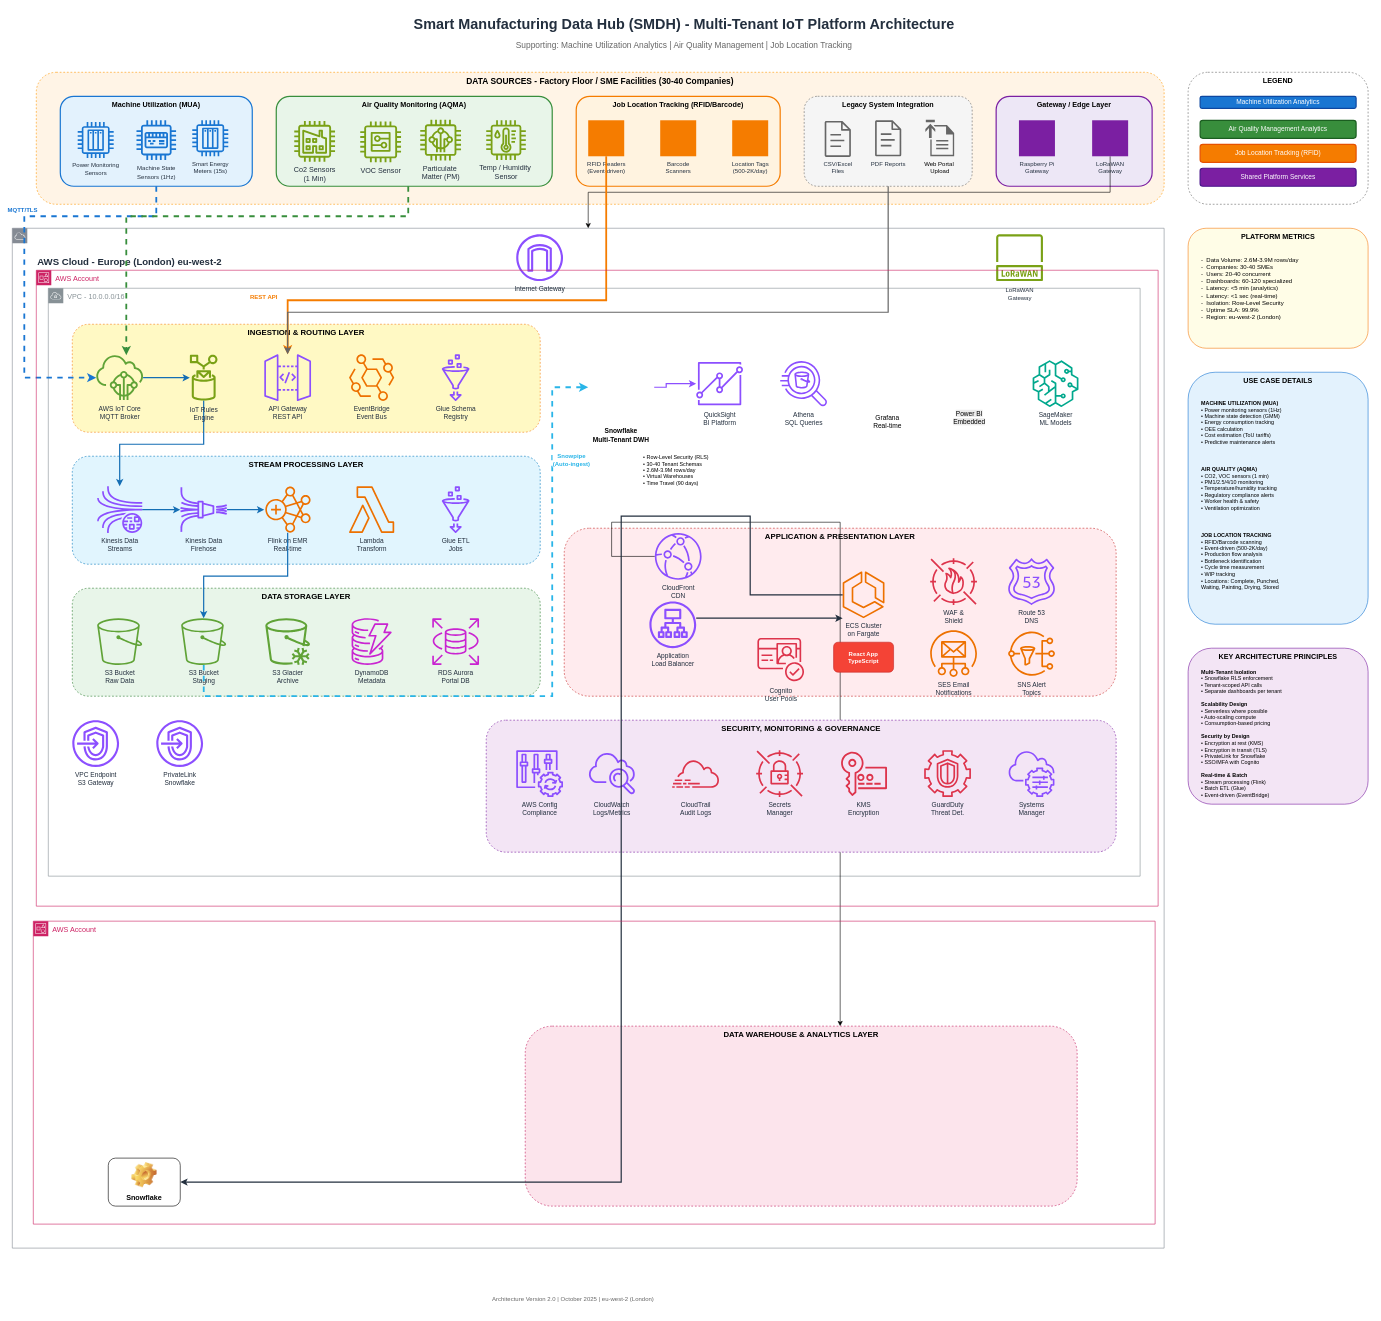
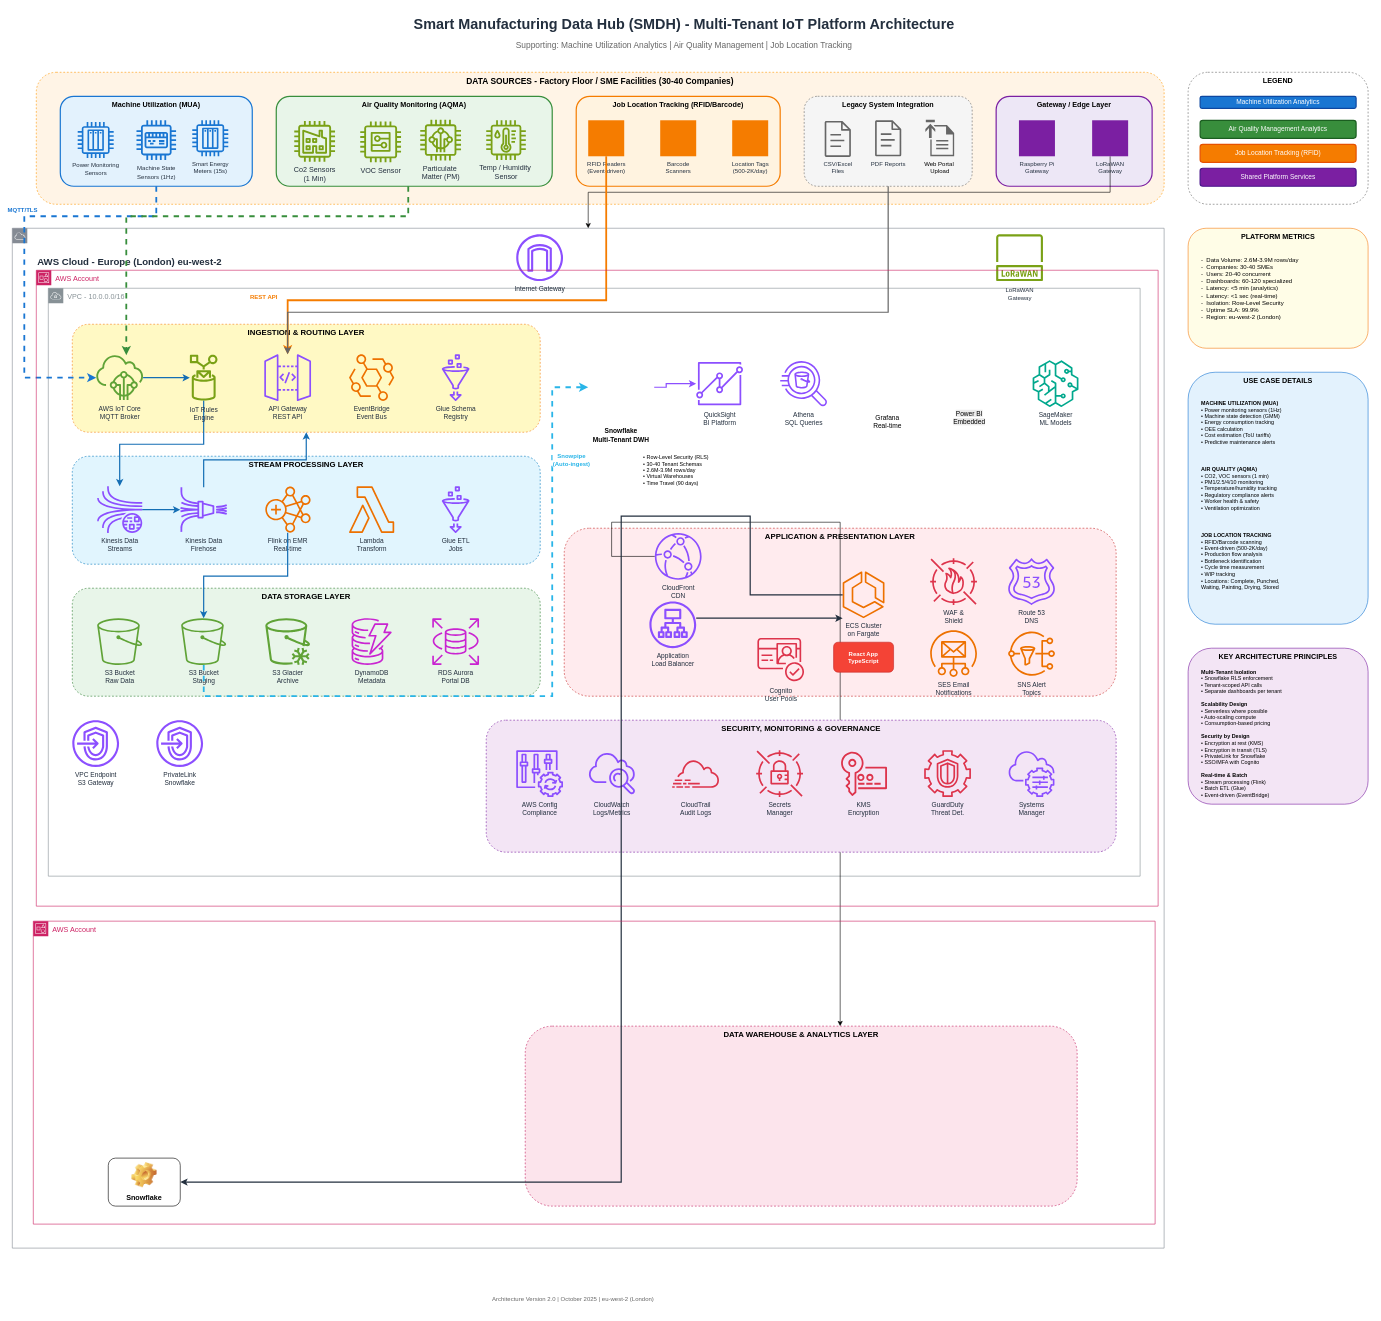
(243, 510) -> (252, 460)
